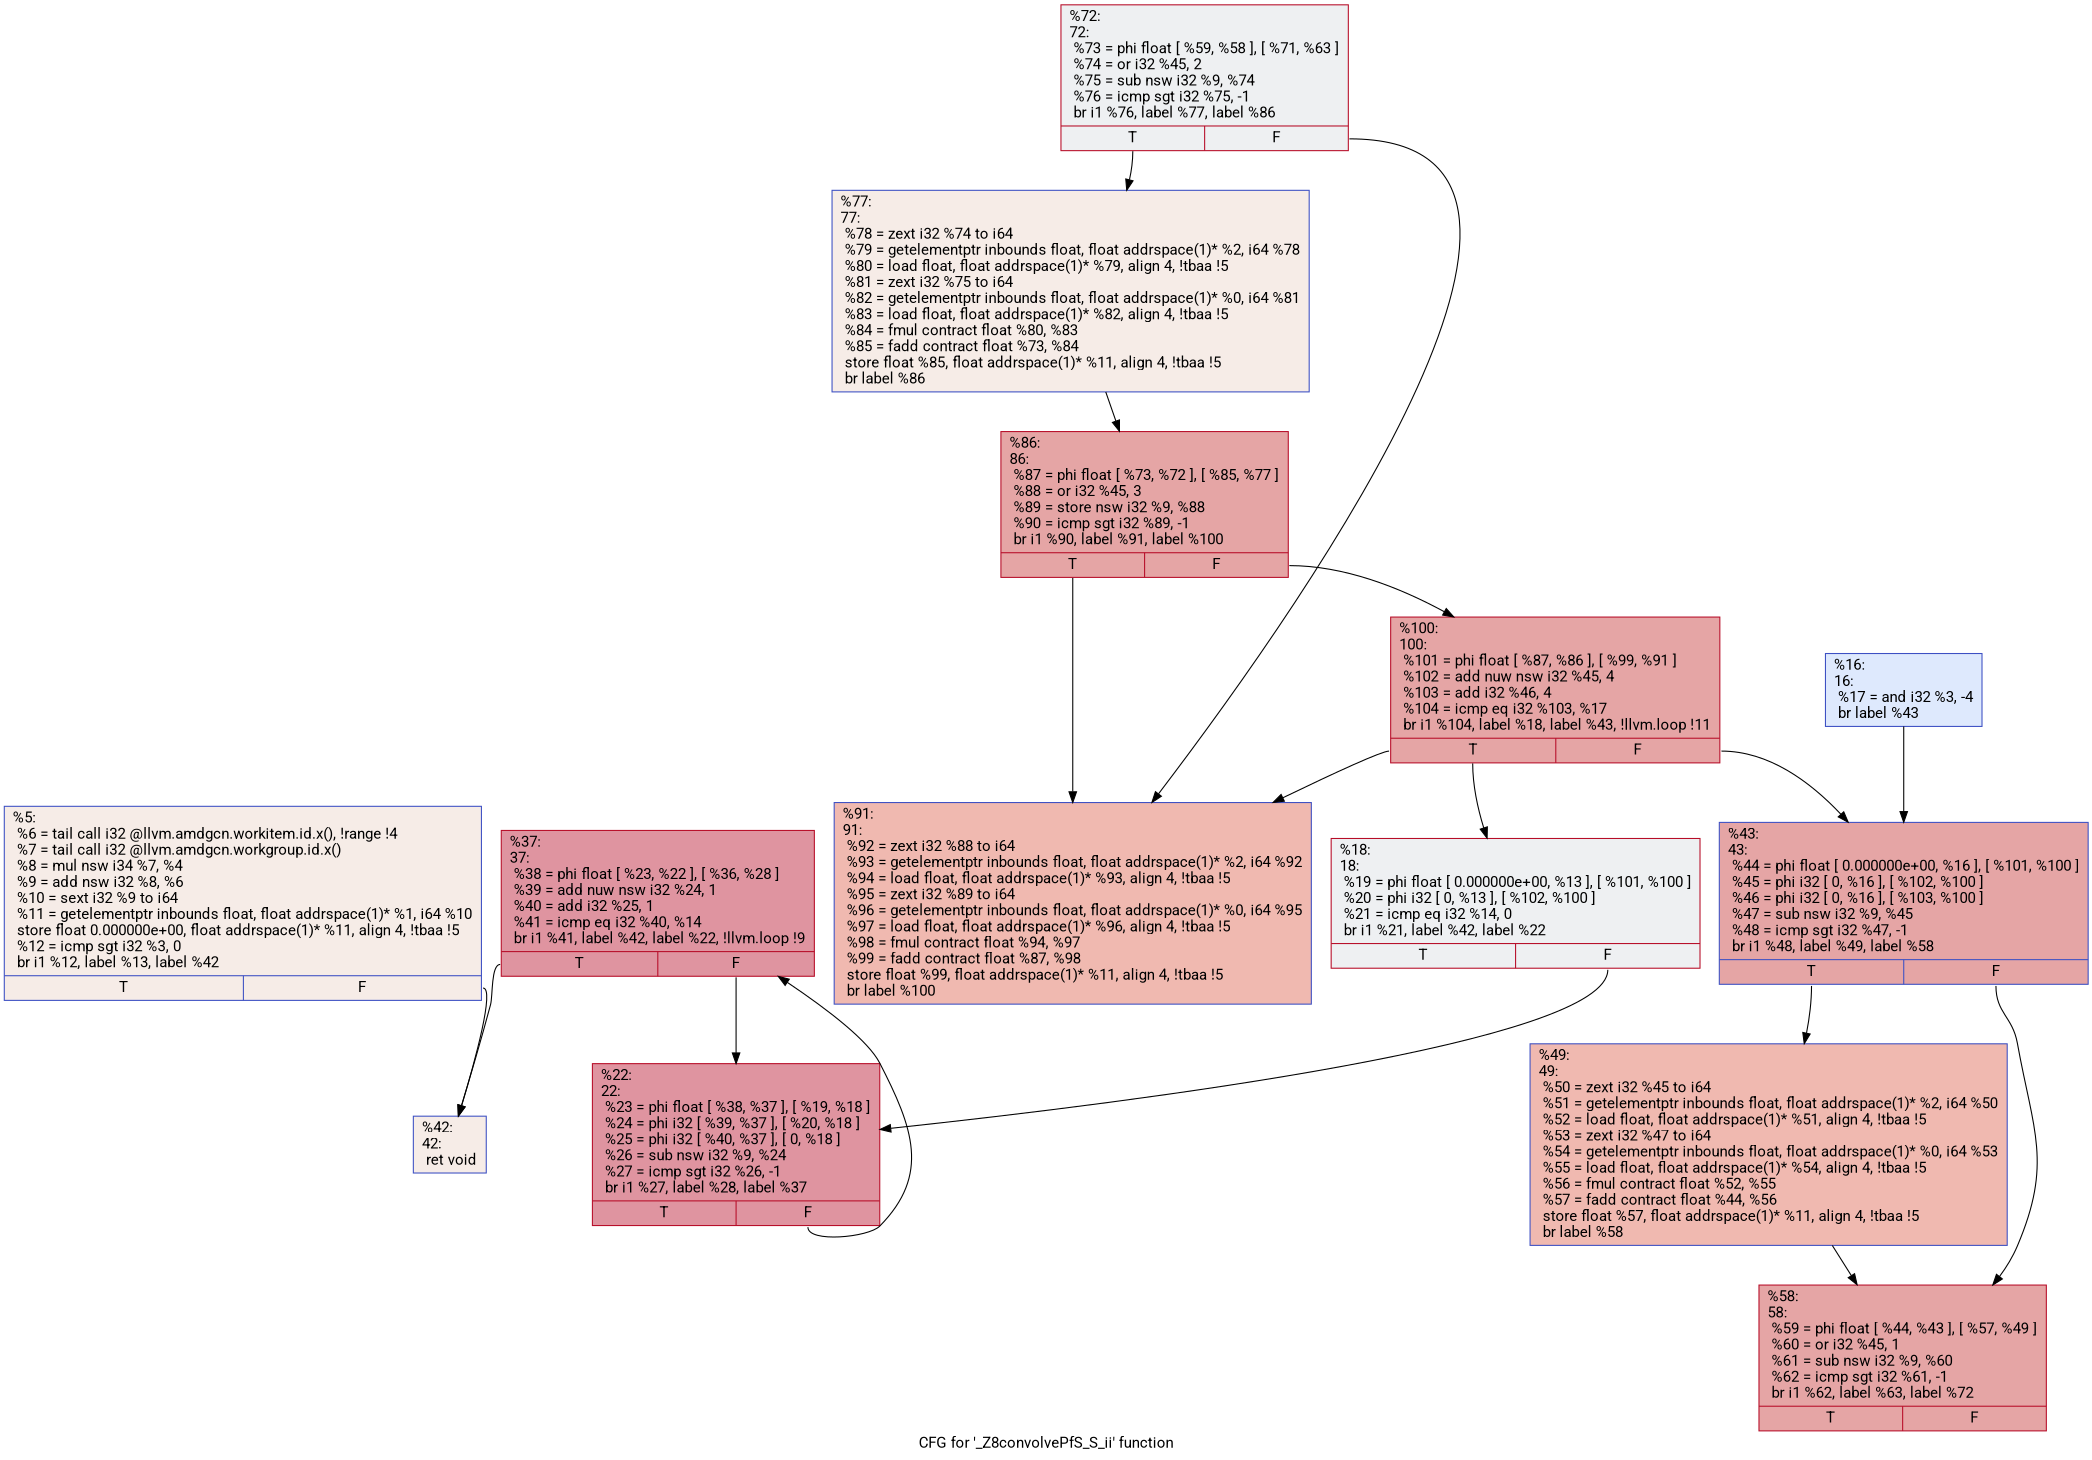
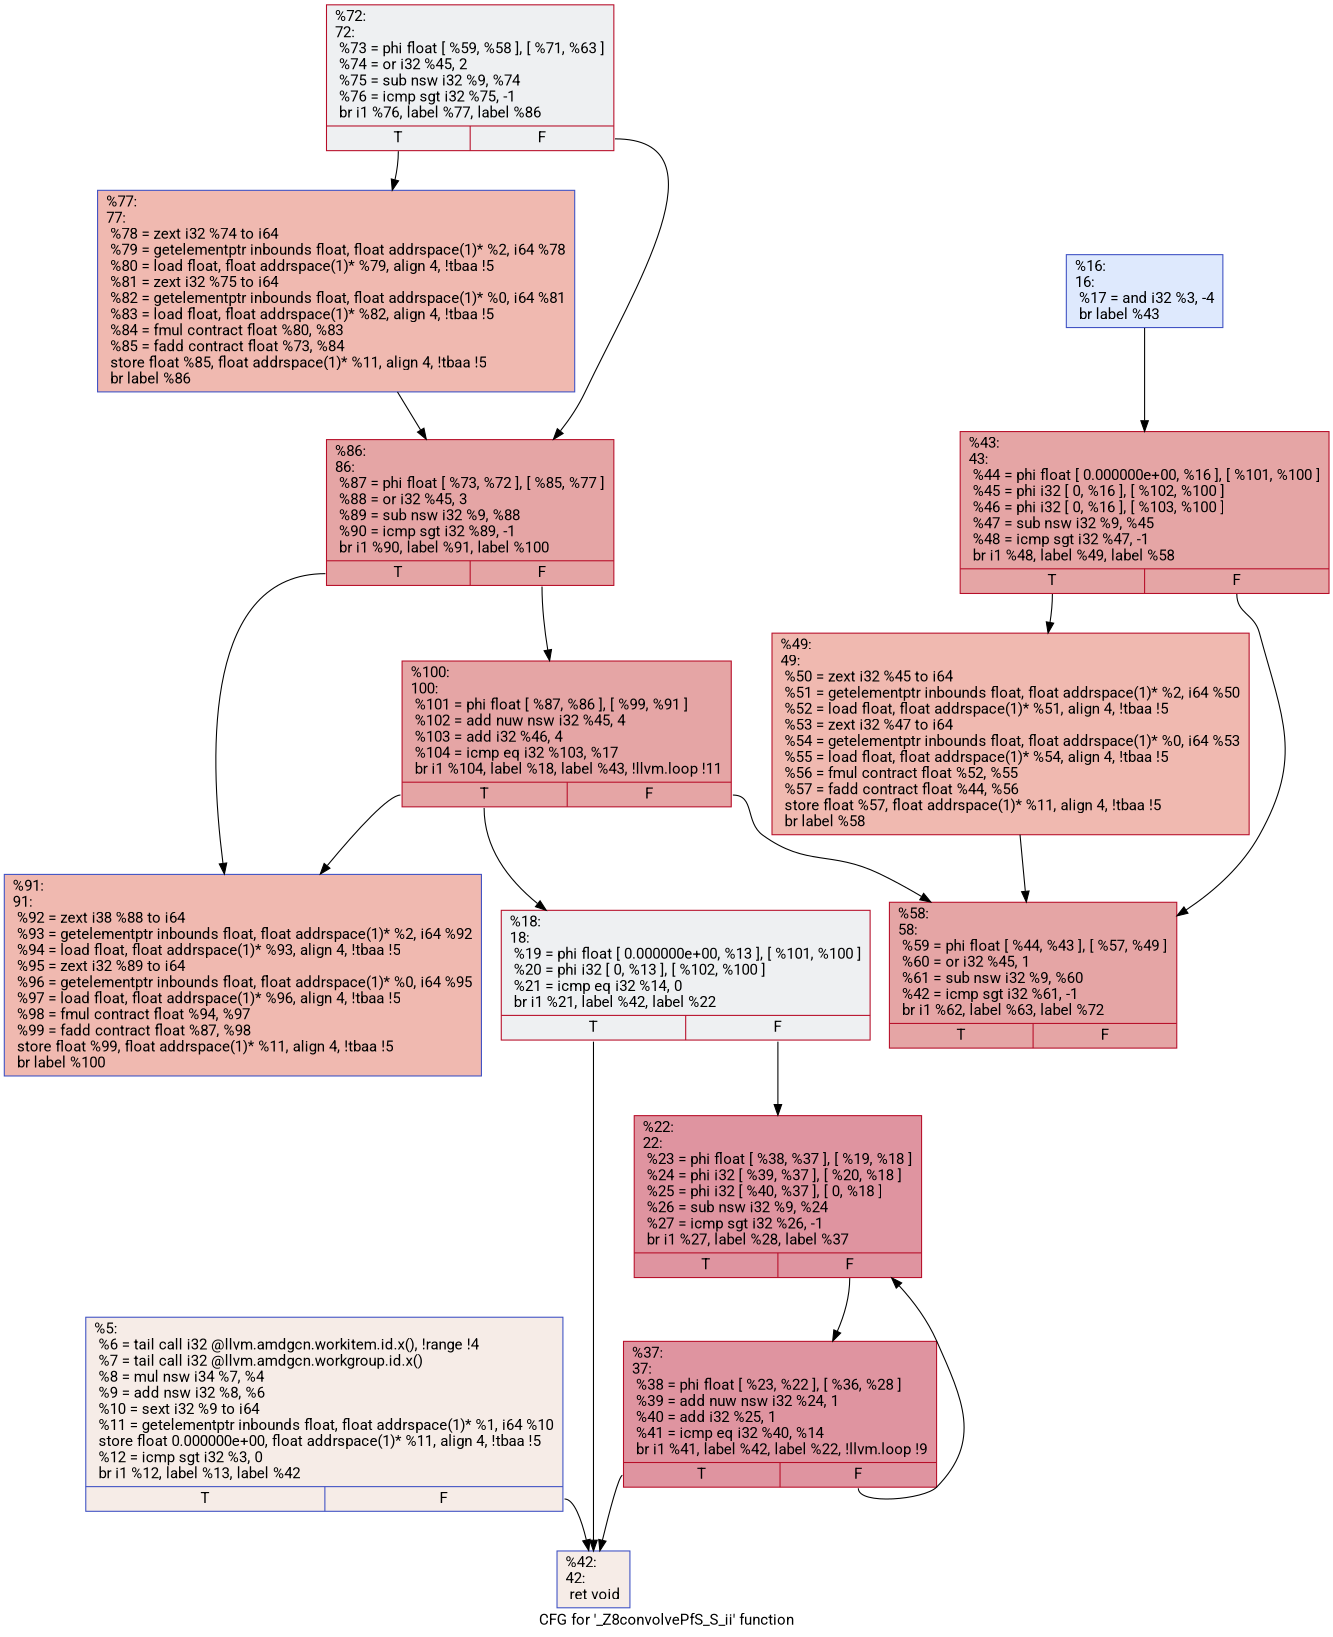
(1071, 291) -> (336, 291)
(1381, 458) -> (642, 276)
(1108, 508) -> (428, 516)
(1787, 770) -> (817, 857)
(929, 847) -> (99, 918)
(1904, 903) -> (1145, 513)
(1769, 1145) -> (1011, 734)
none -> (593, 1291)
(1858, 1377) -> (989, 994)
